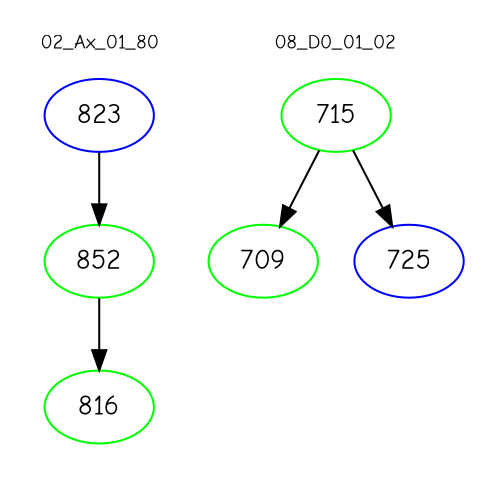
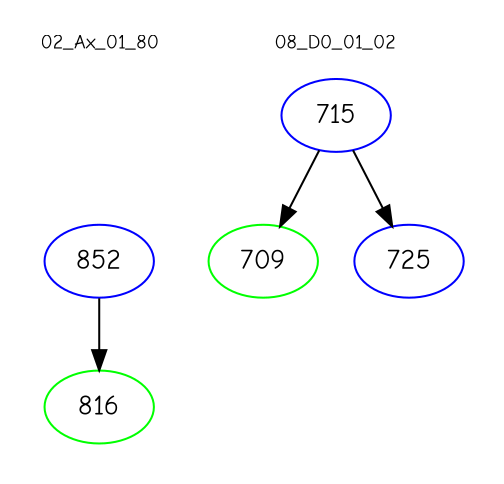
(99, 115) -> none
(336, 115) -> (336, 115)
(99, 261) -> (99, 261)
